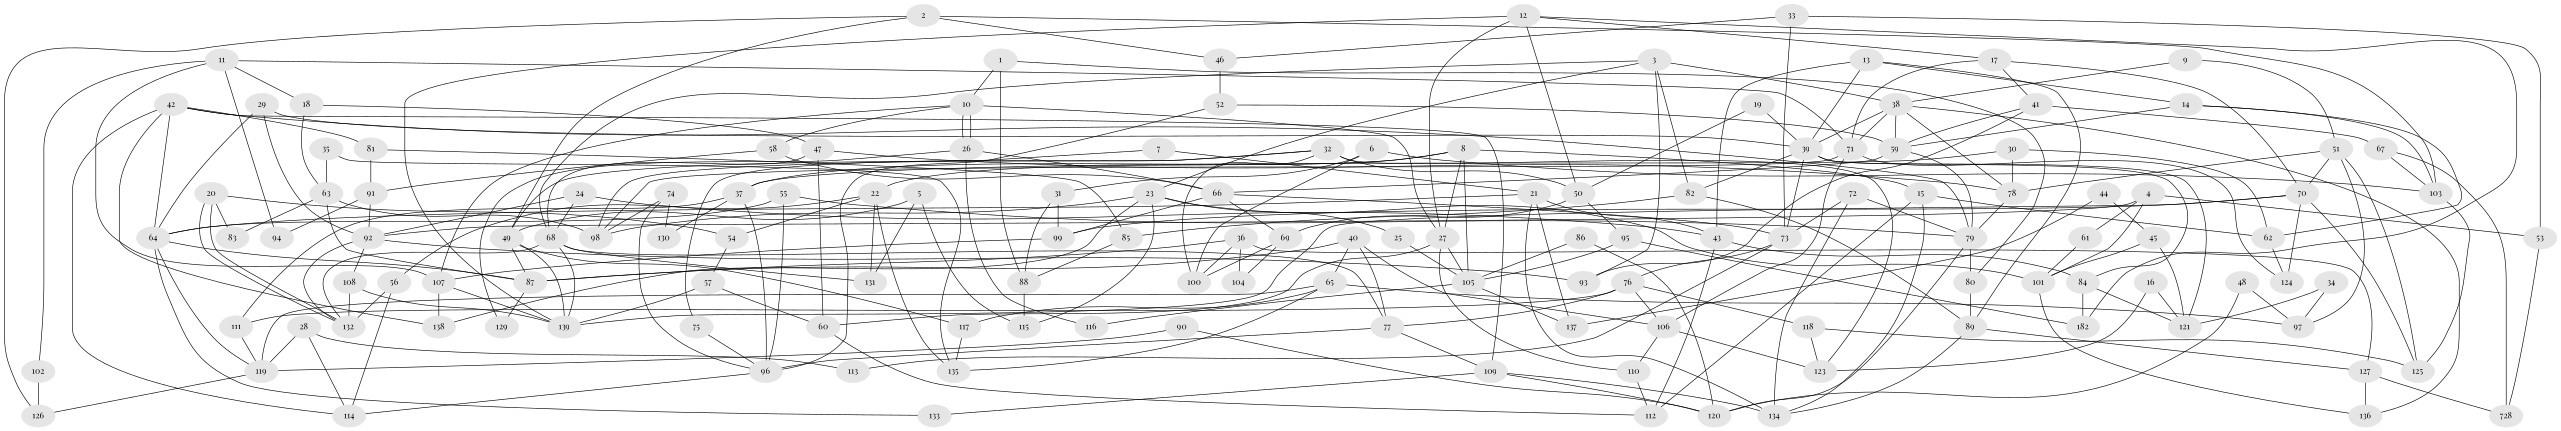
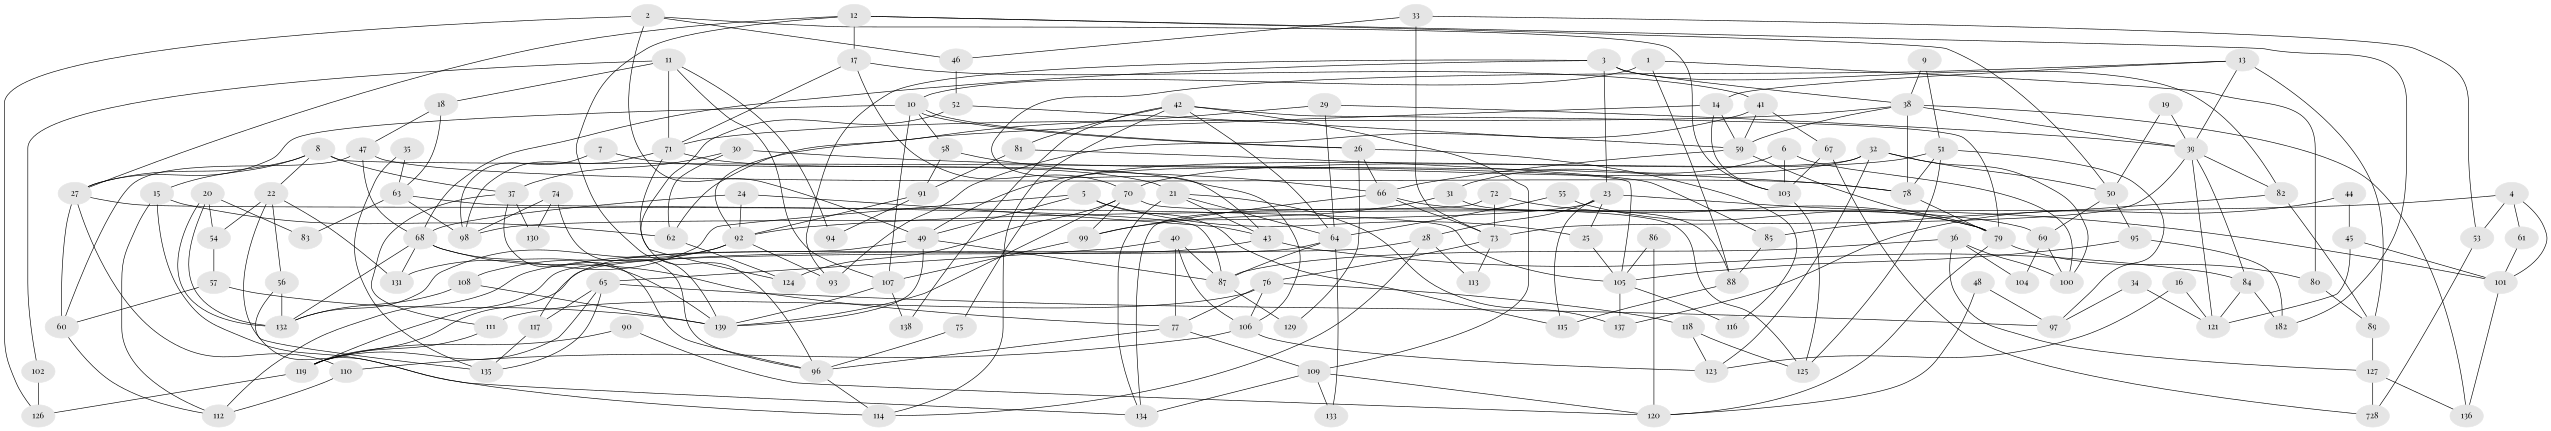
none -> (1320, 225)
(644, 278) -> (1519, 219)
(780, 287) -> none
(1887, 387) -> none
